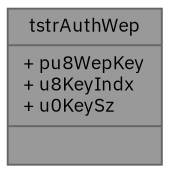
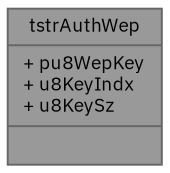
(69, 106) -> (69, 106)
